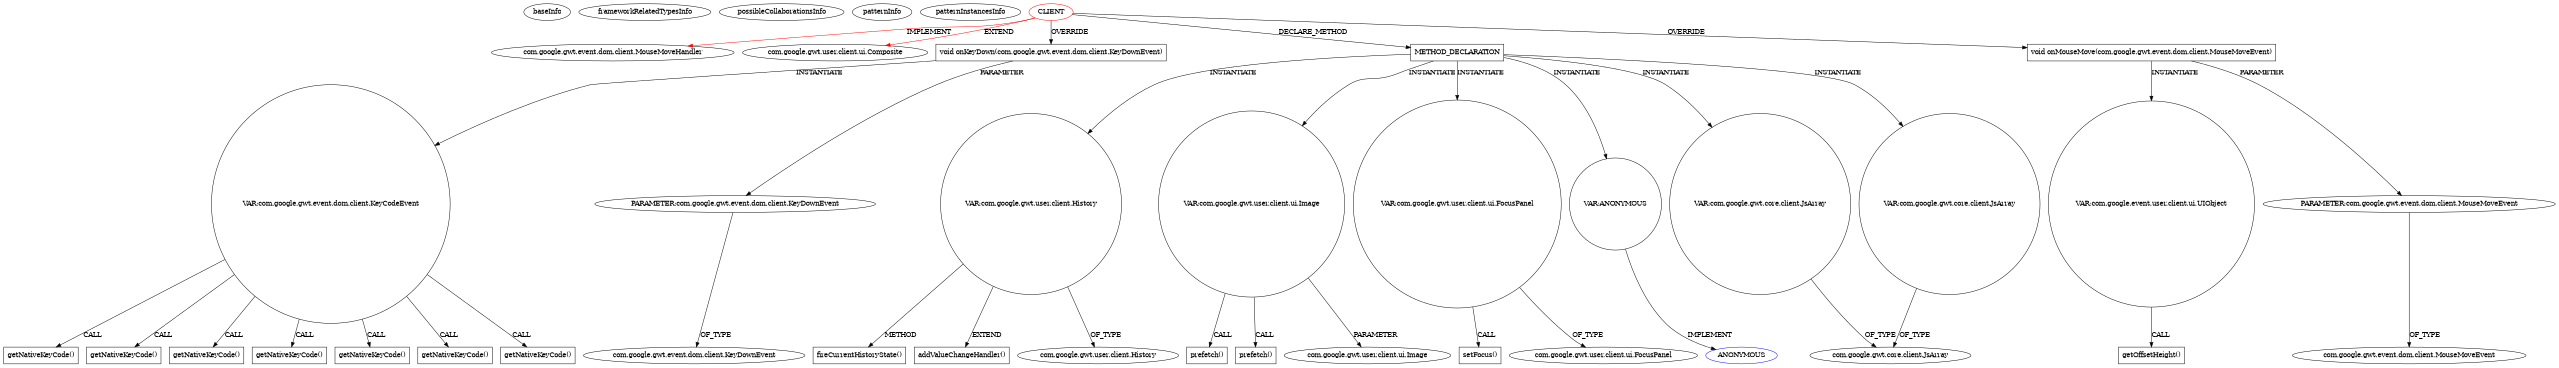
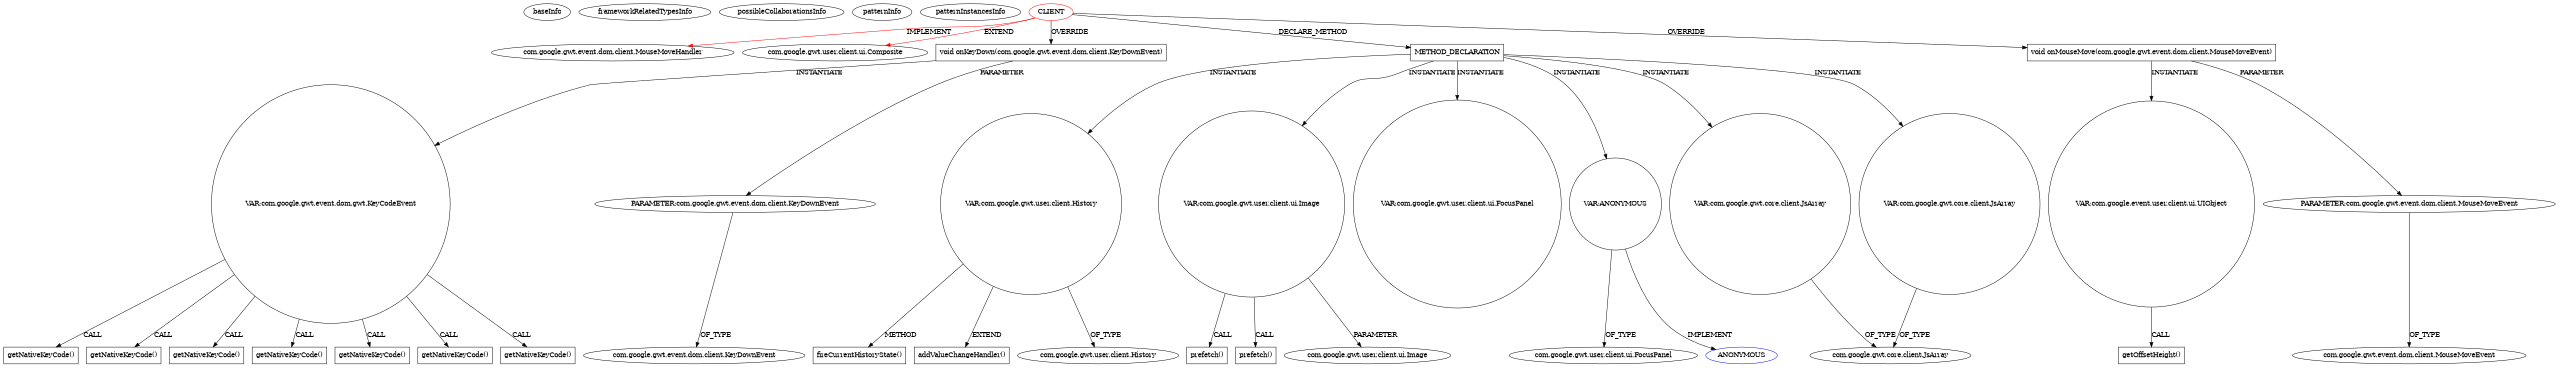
(331, 204) -> (331, 204)
(1549, 318) -> (1608, 296)
(1480, 355) -> none
